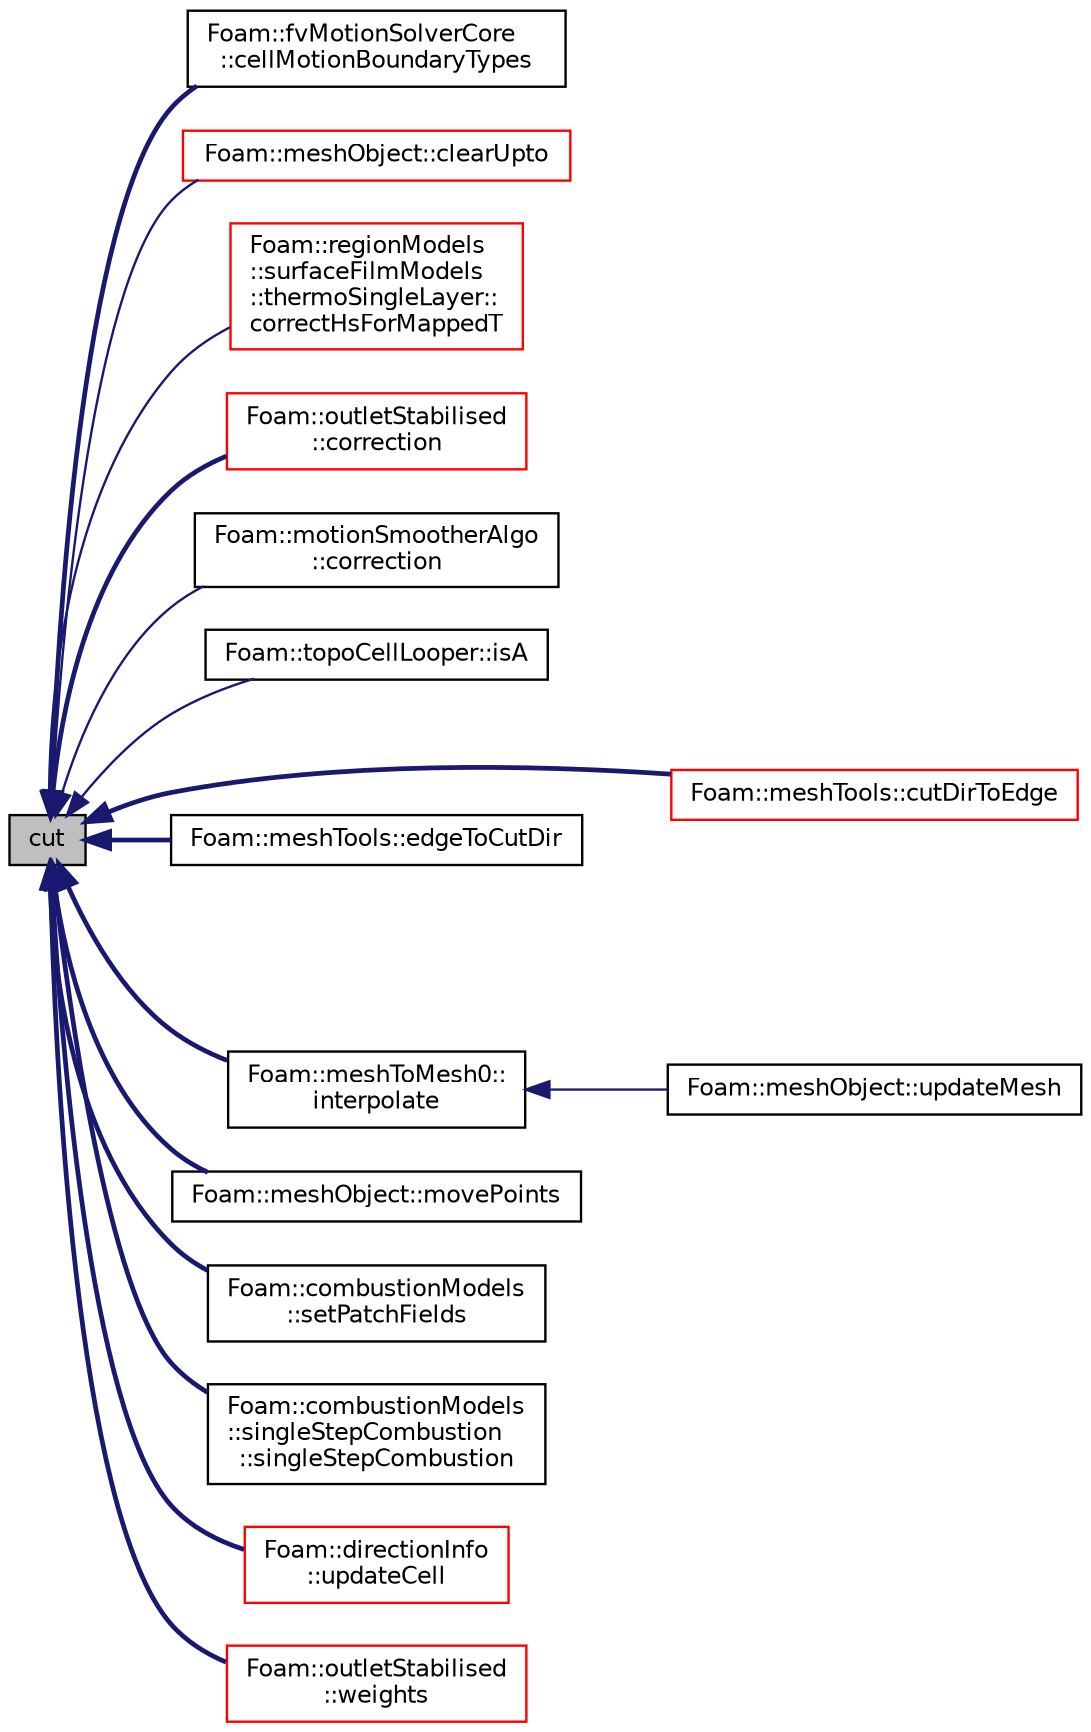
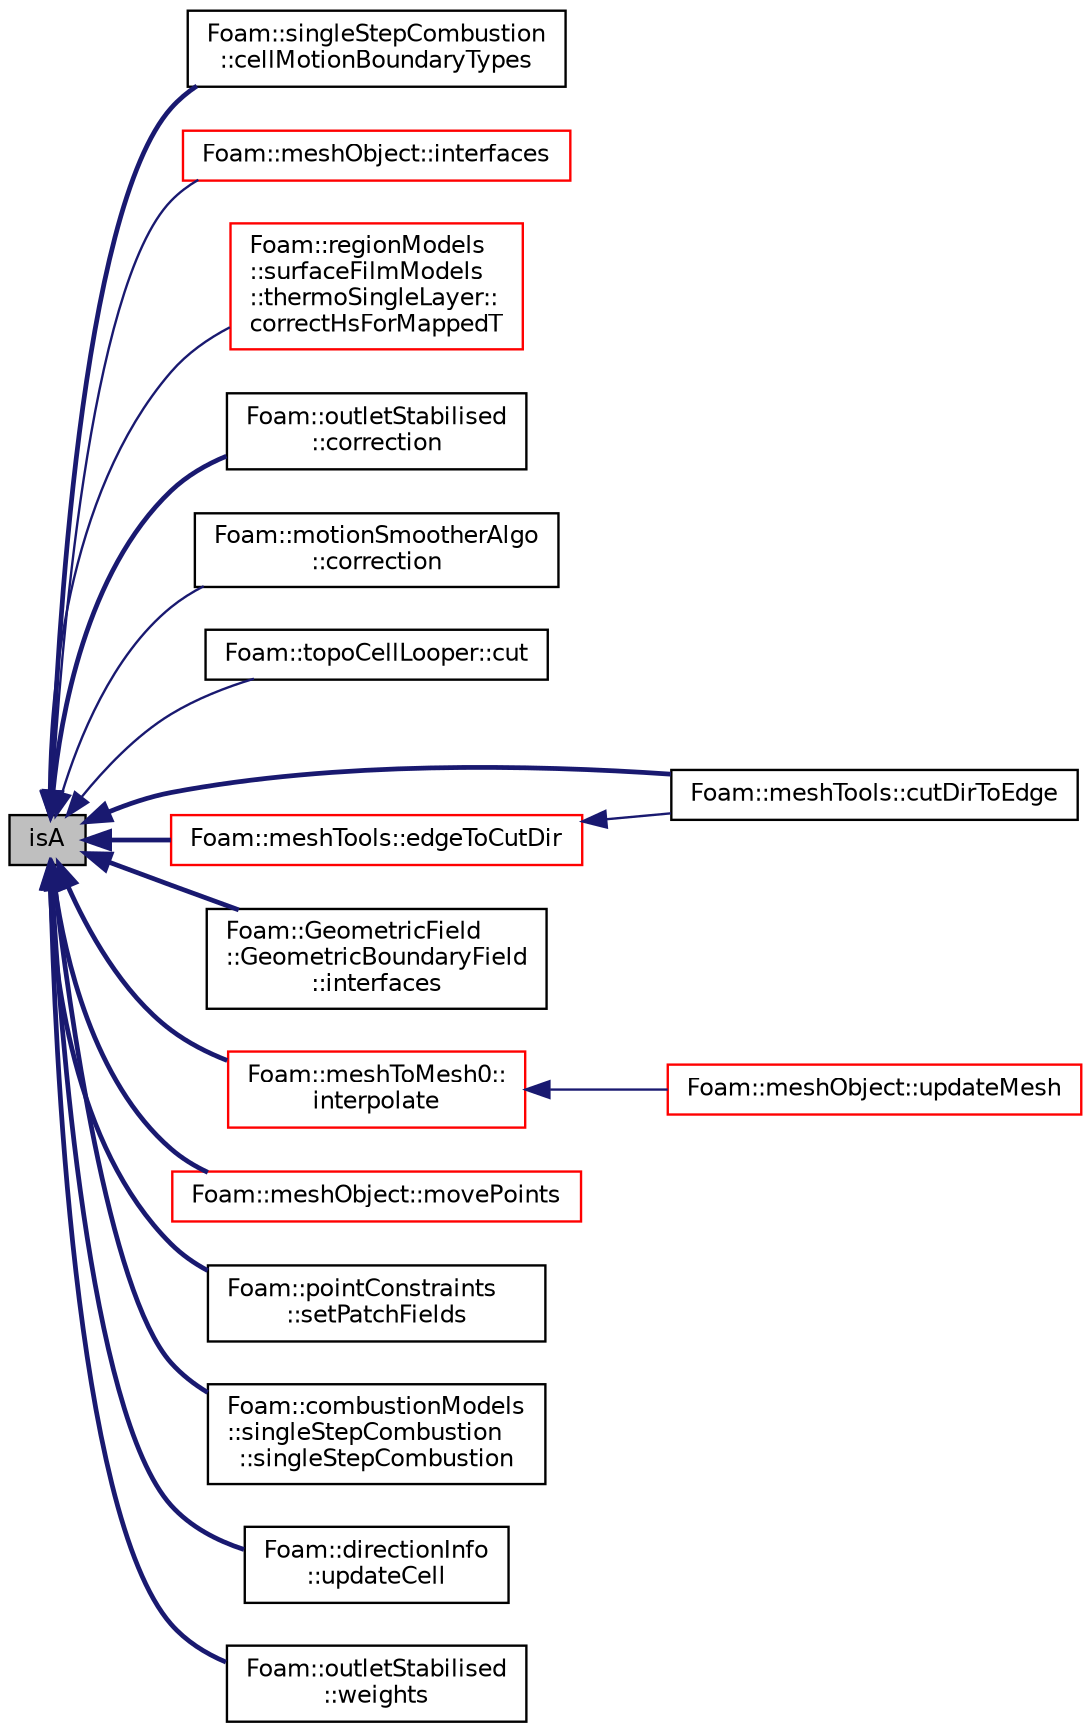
(377, 49) -> (377, 49)
(377, 156) -> (377, 156)
(377, 431) -> (377, 431)
(377, 655) -> (377, 655)
(875, 795) -> (875, 795)
none -> (639, 816)
(48, 840) -> (48, 840)
(377, 840) -> (377, 840)
none -> (377, 959)
(377, 1090) -> (377, 1090)
(875, 1090) -> (875, 1090)
(377, 1197) -> (377, 1197)
(377, 1303) -> (377, 1303)
(377, 1565) -> (377, 1565)
(377, 1684) -> (377, 1684)
